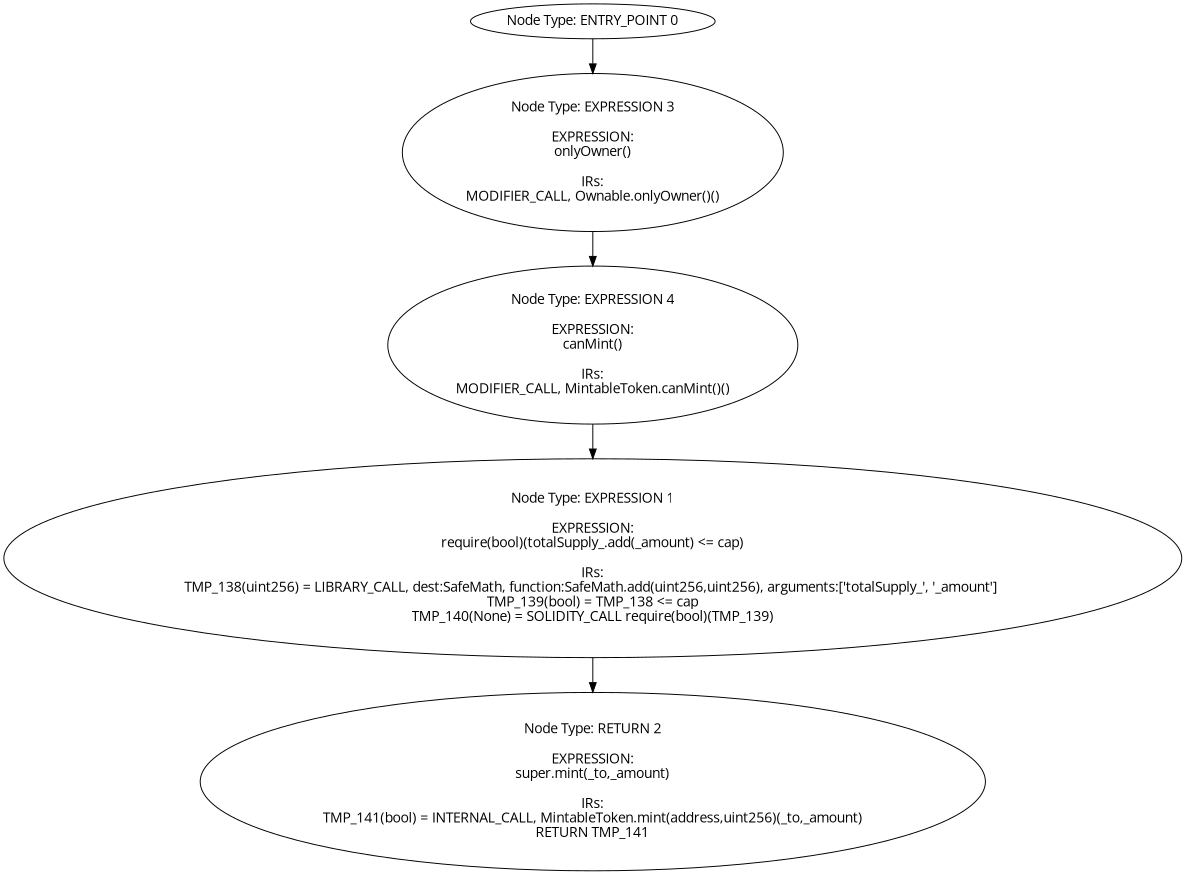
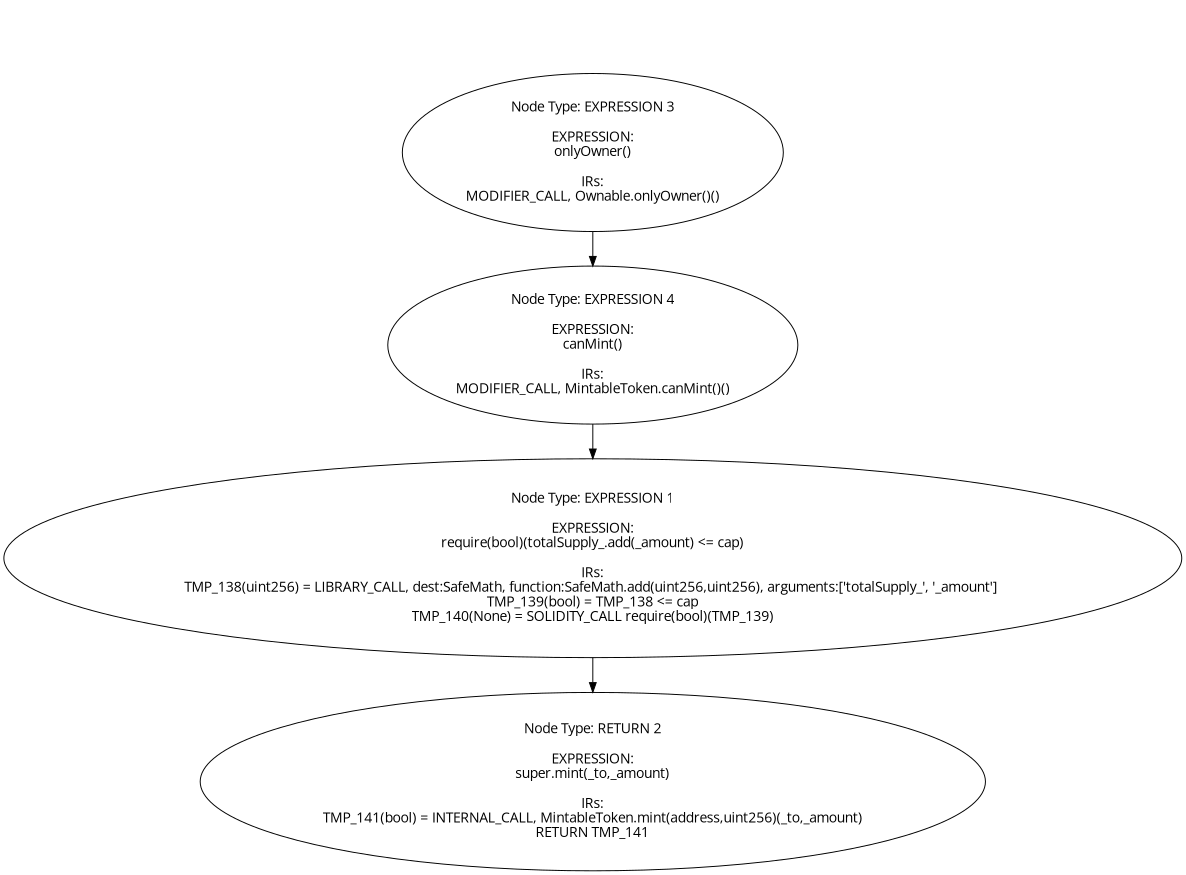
(593, 21) -> none
